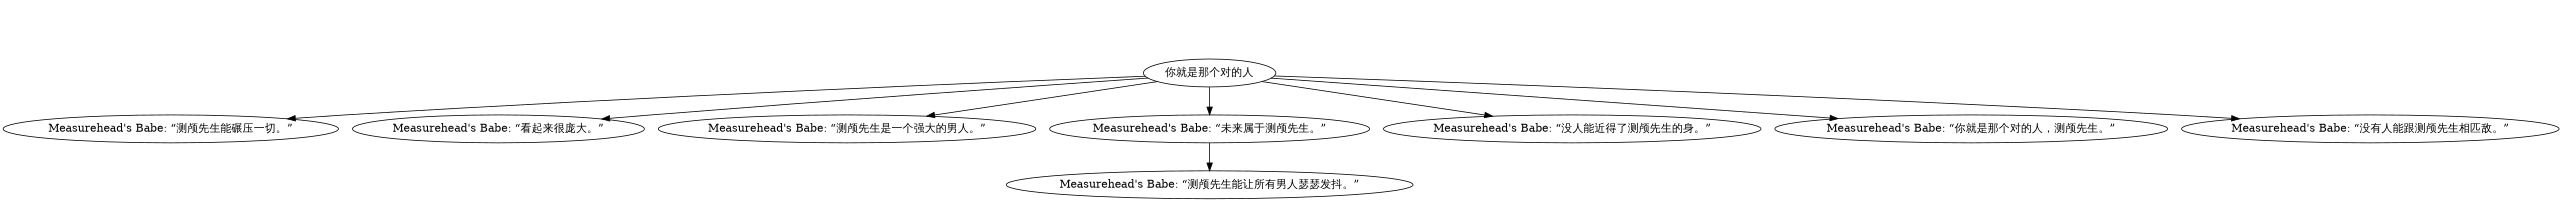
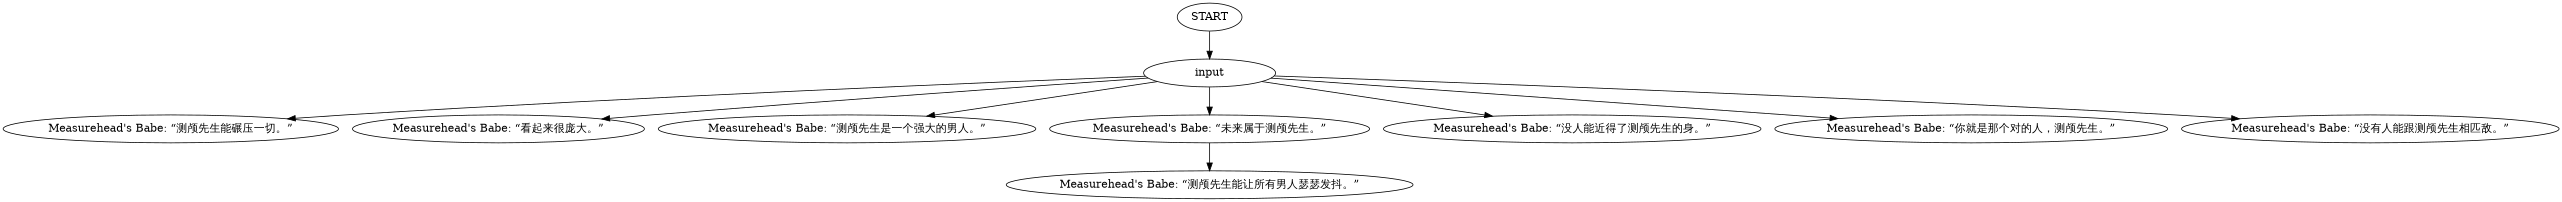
none -> (1210, 17)
(1210, 73) -> (1210, 73)
